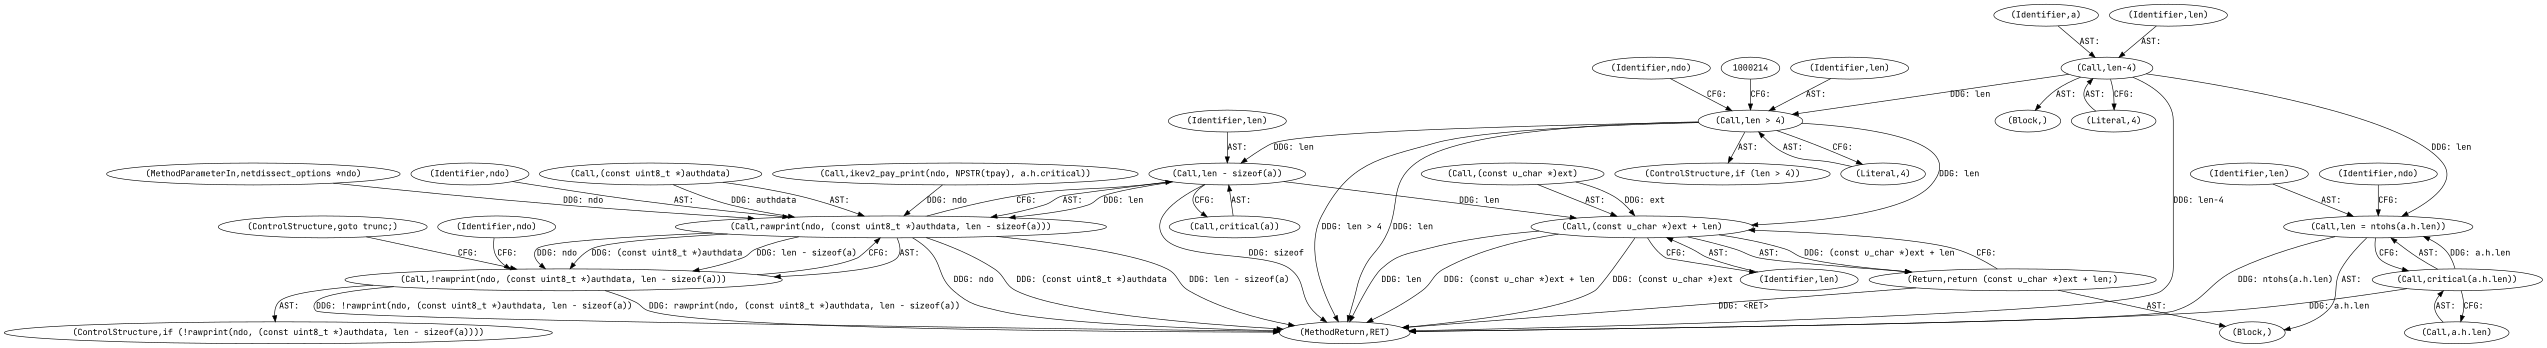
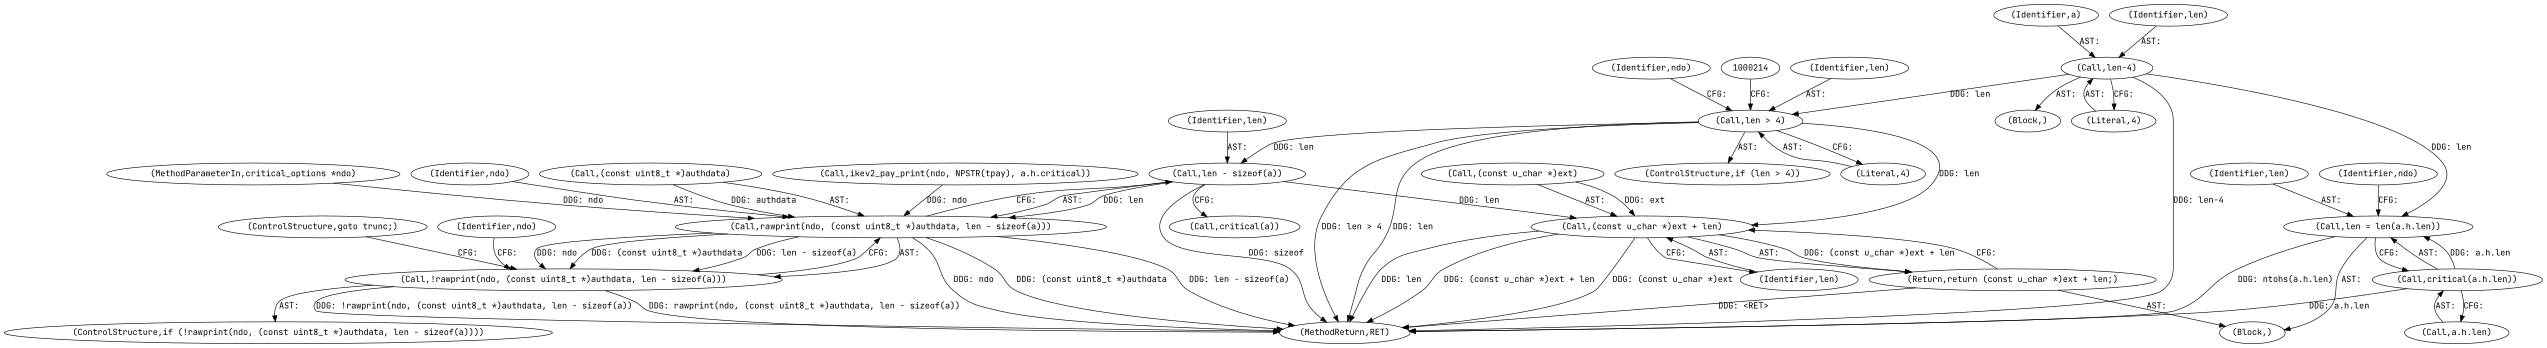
(253, 174) -> (253, 174)
(1231, 204) -> none
(2378, 227) -> (2378, 227)
